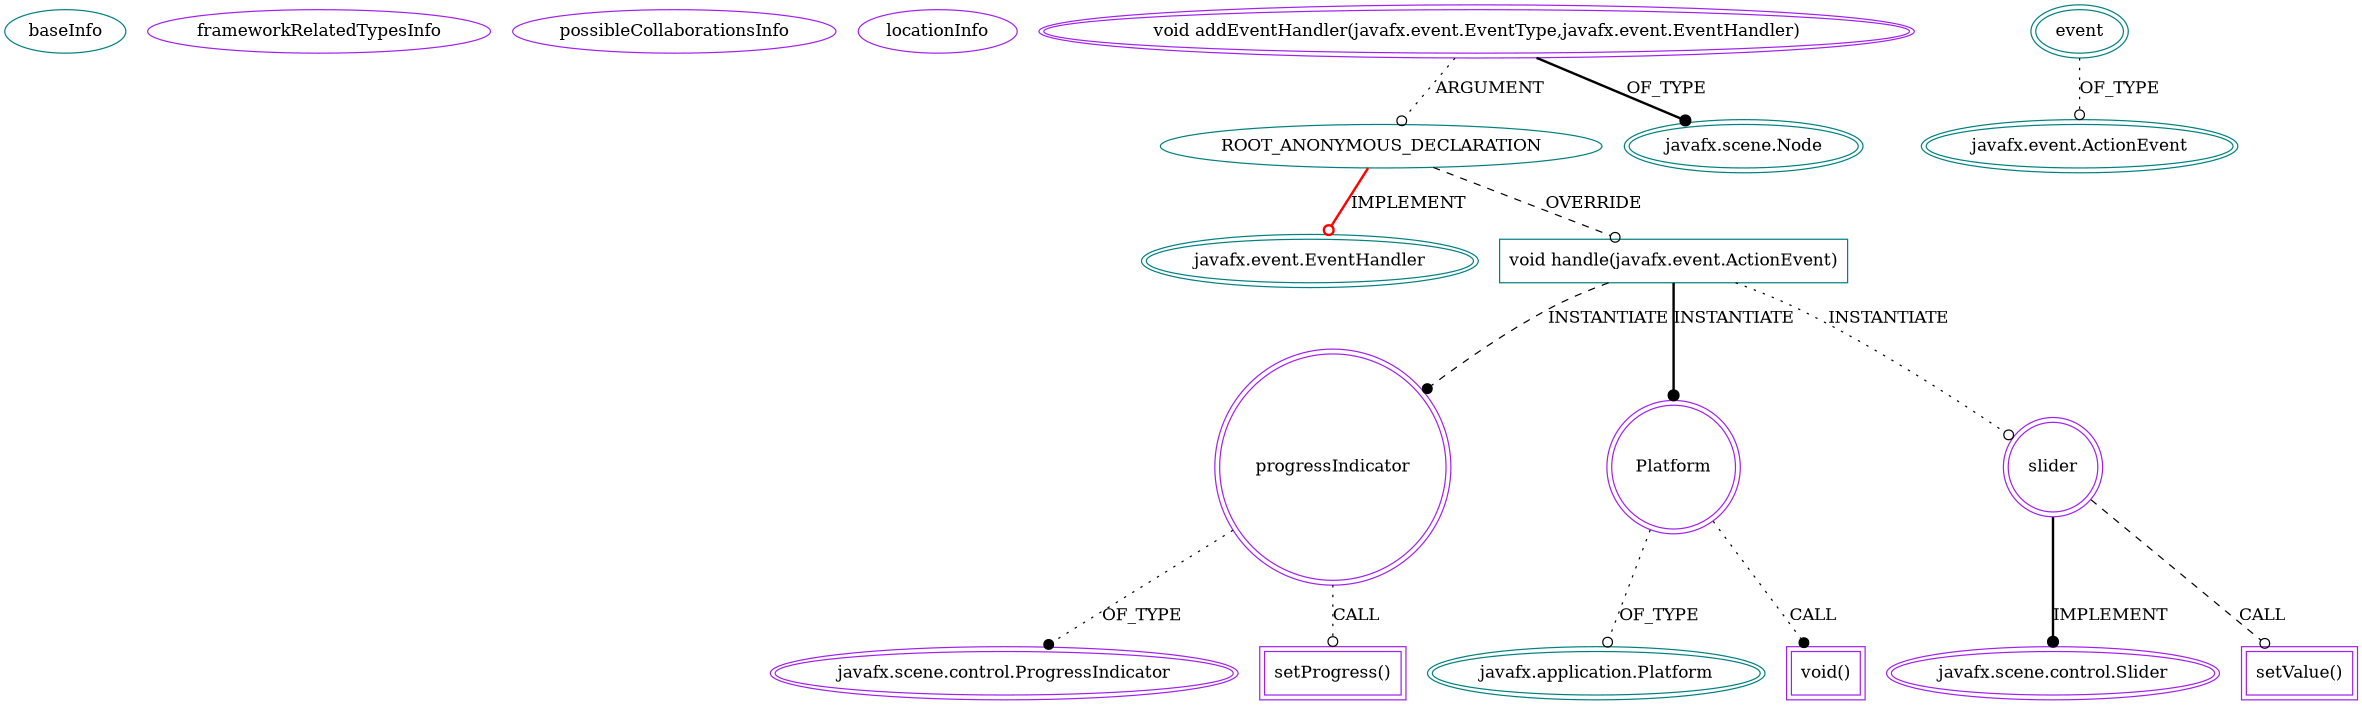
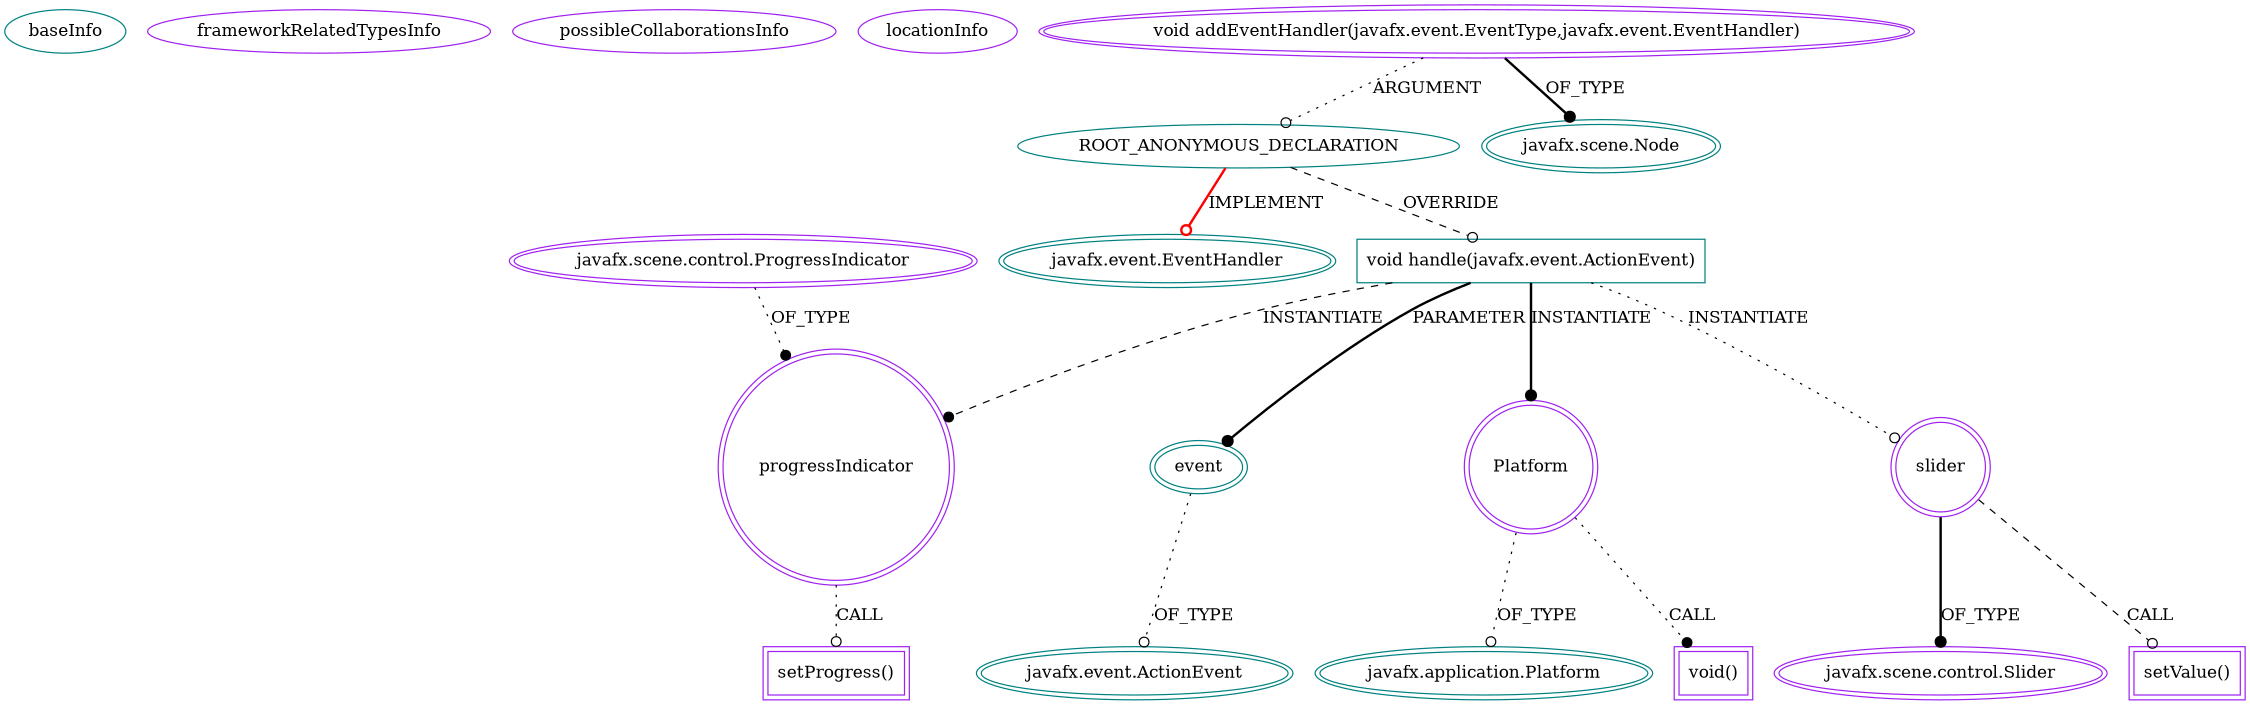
none -> (1345, 351)
(1143, 586) -> (769, 319)
(2110, 616) -> (1981, 616)
